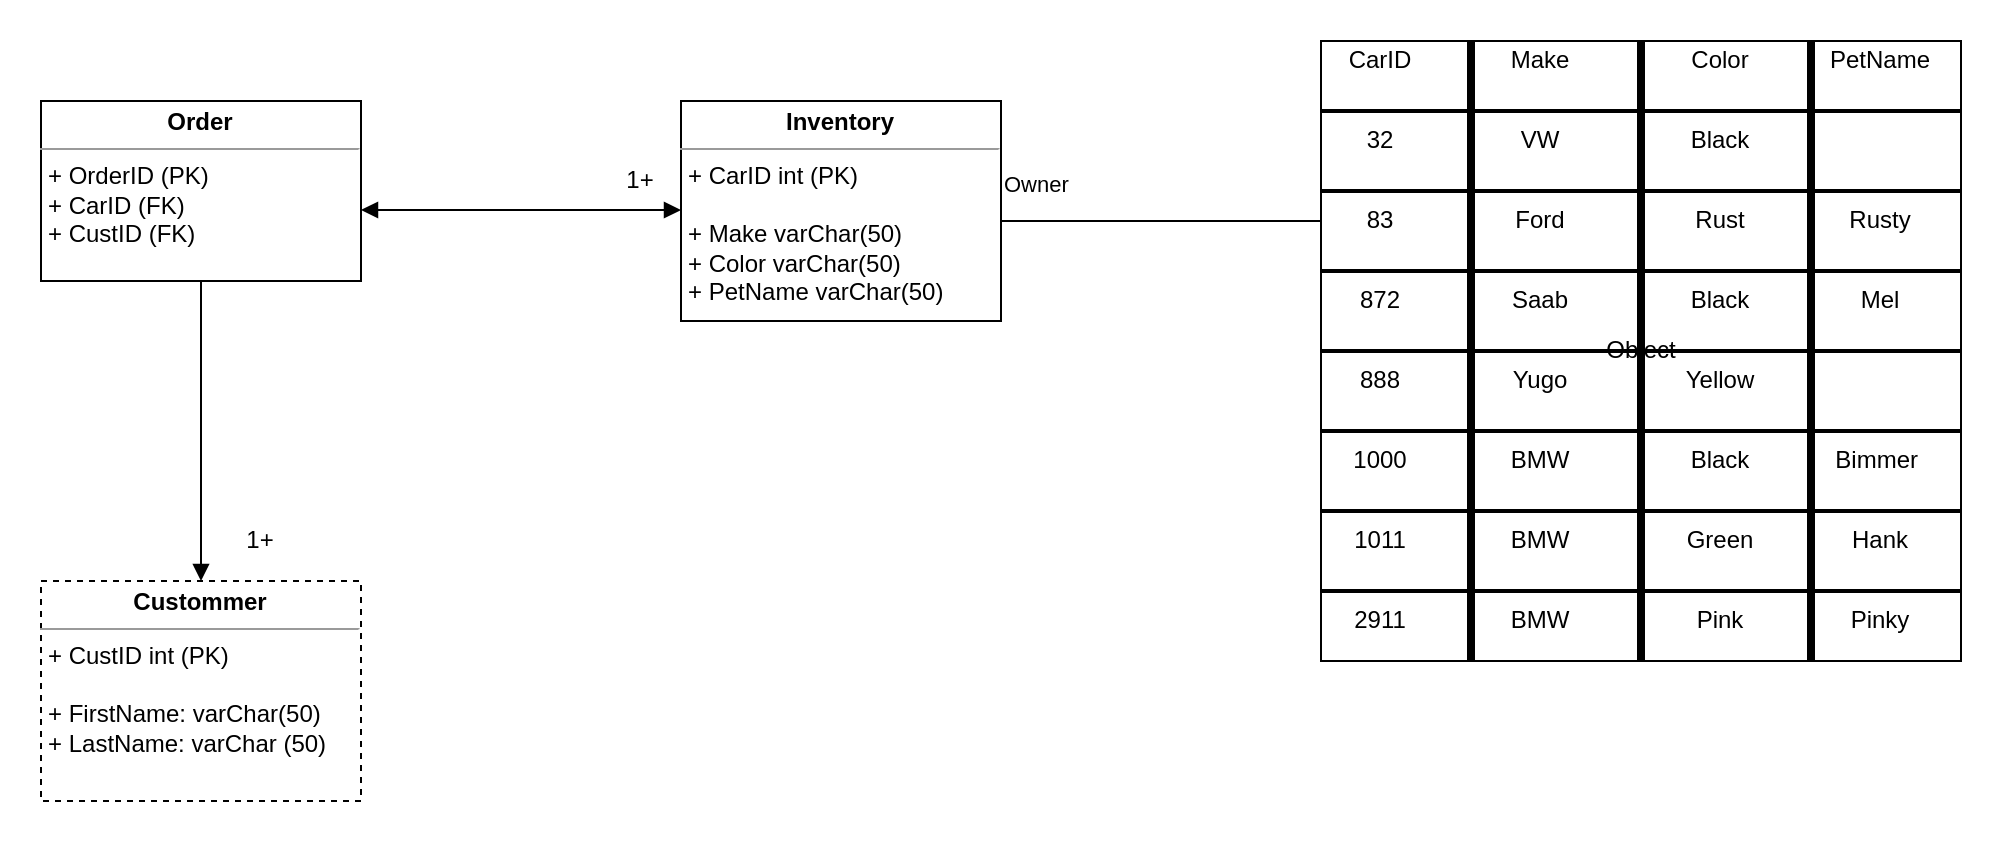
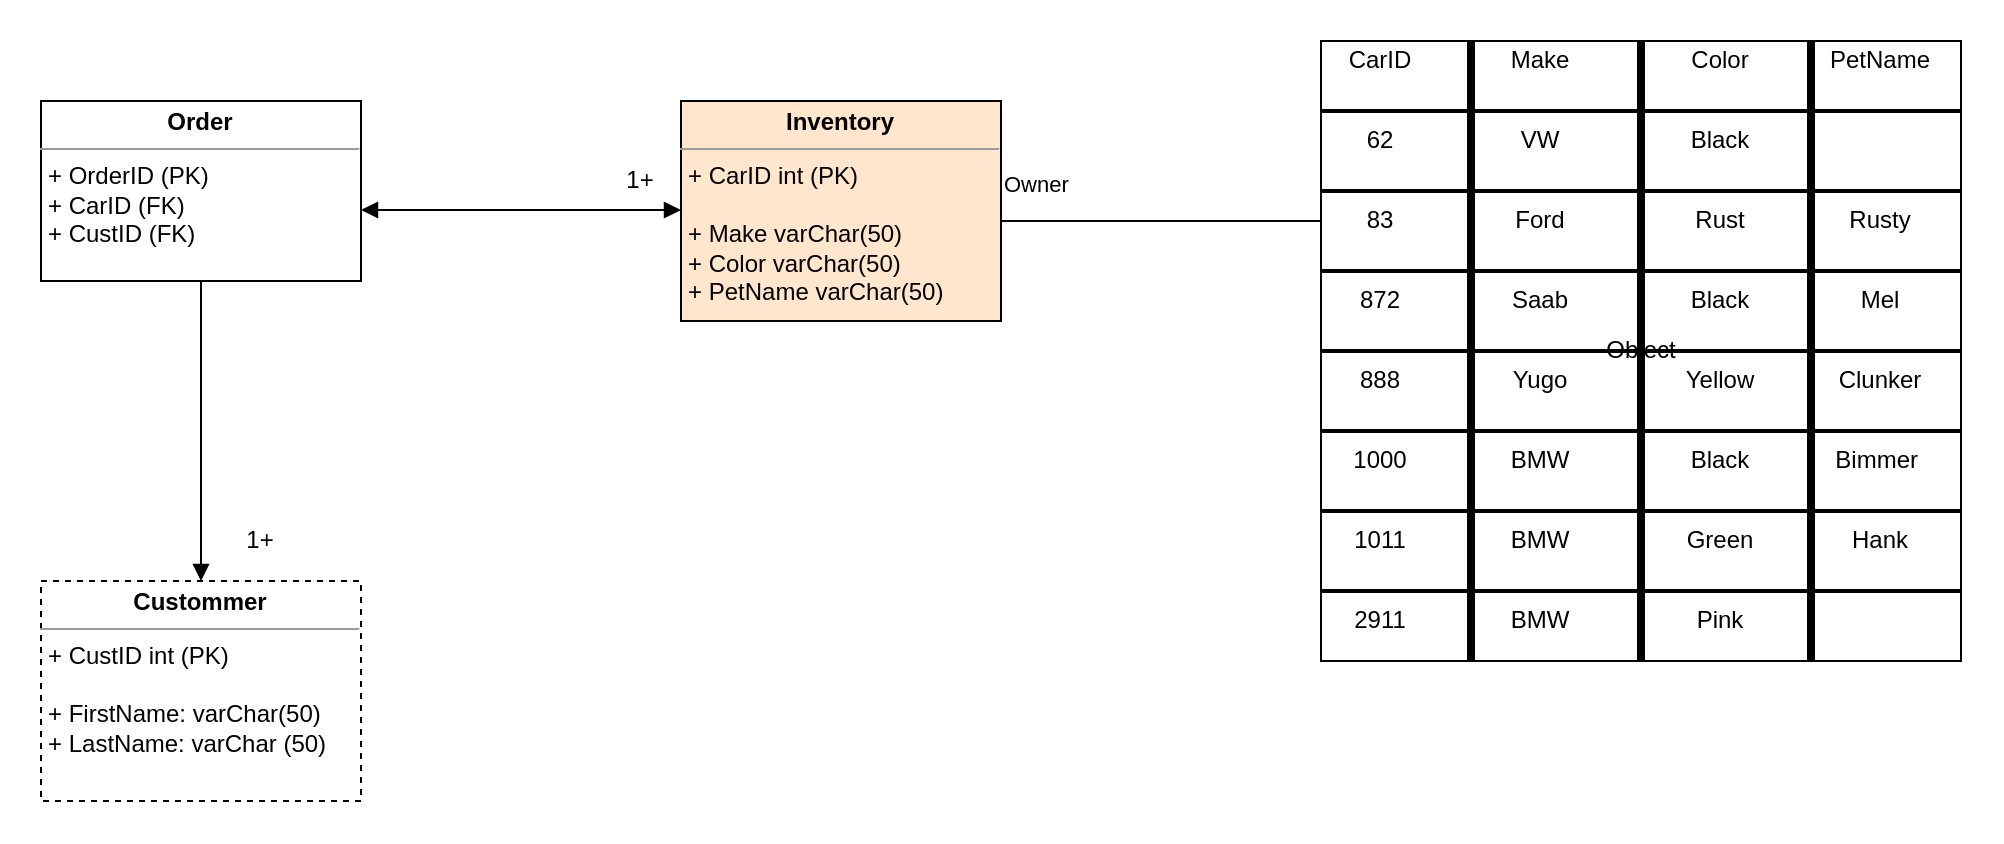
(1381, 141) -> (1381, 141)
(841, 211) -> (841, 211)
none -> (1881, 381)
(1881, 621) -> none
